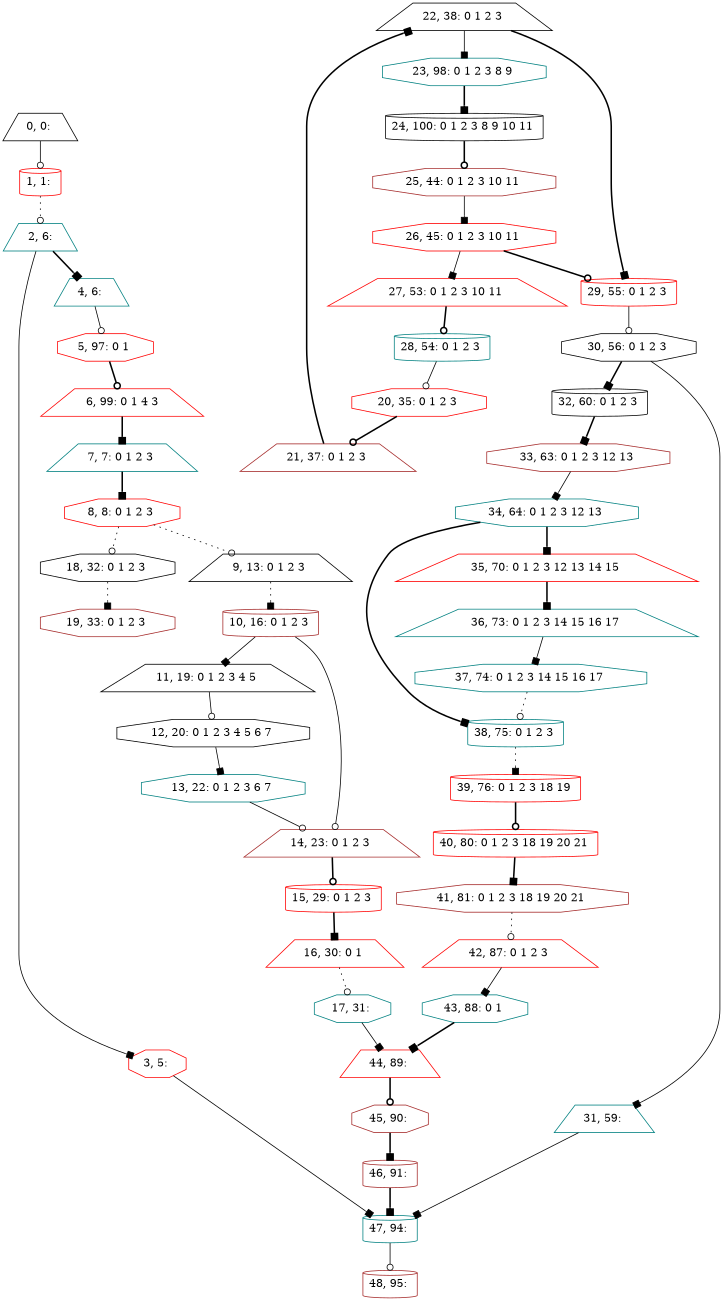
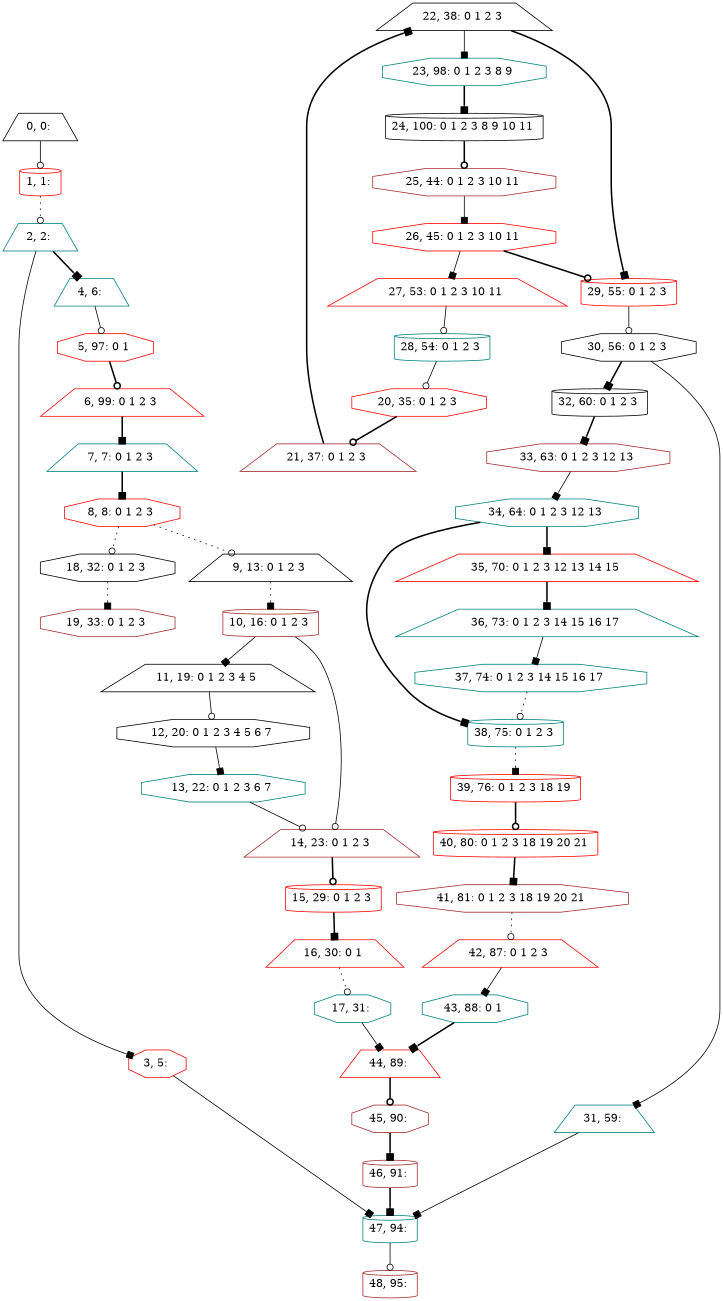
(40, 237) -> (40, 237)
(445, 317) -> (445, 317)
(122, 403) -> (122, 403)
